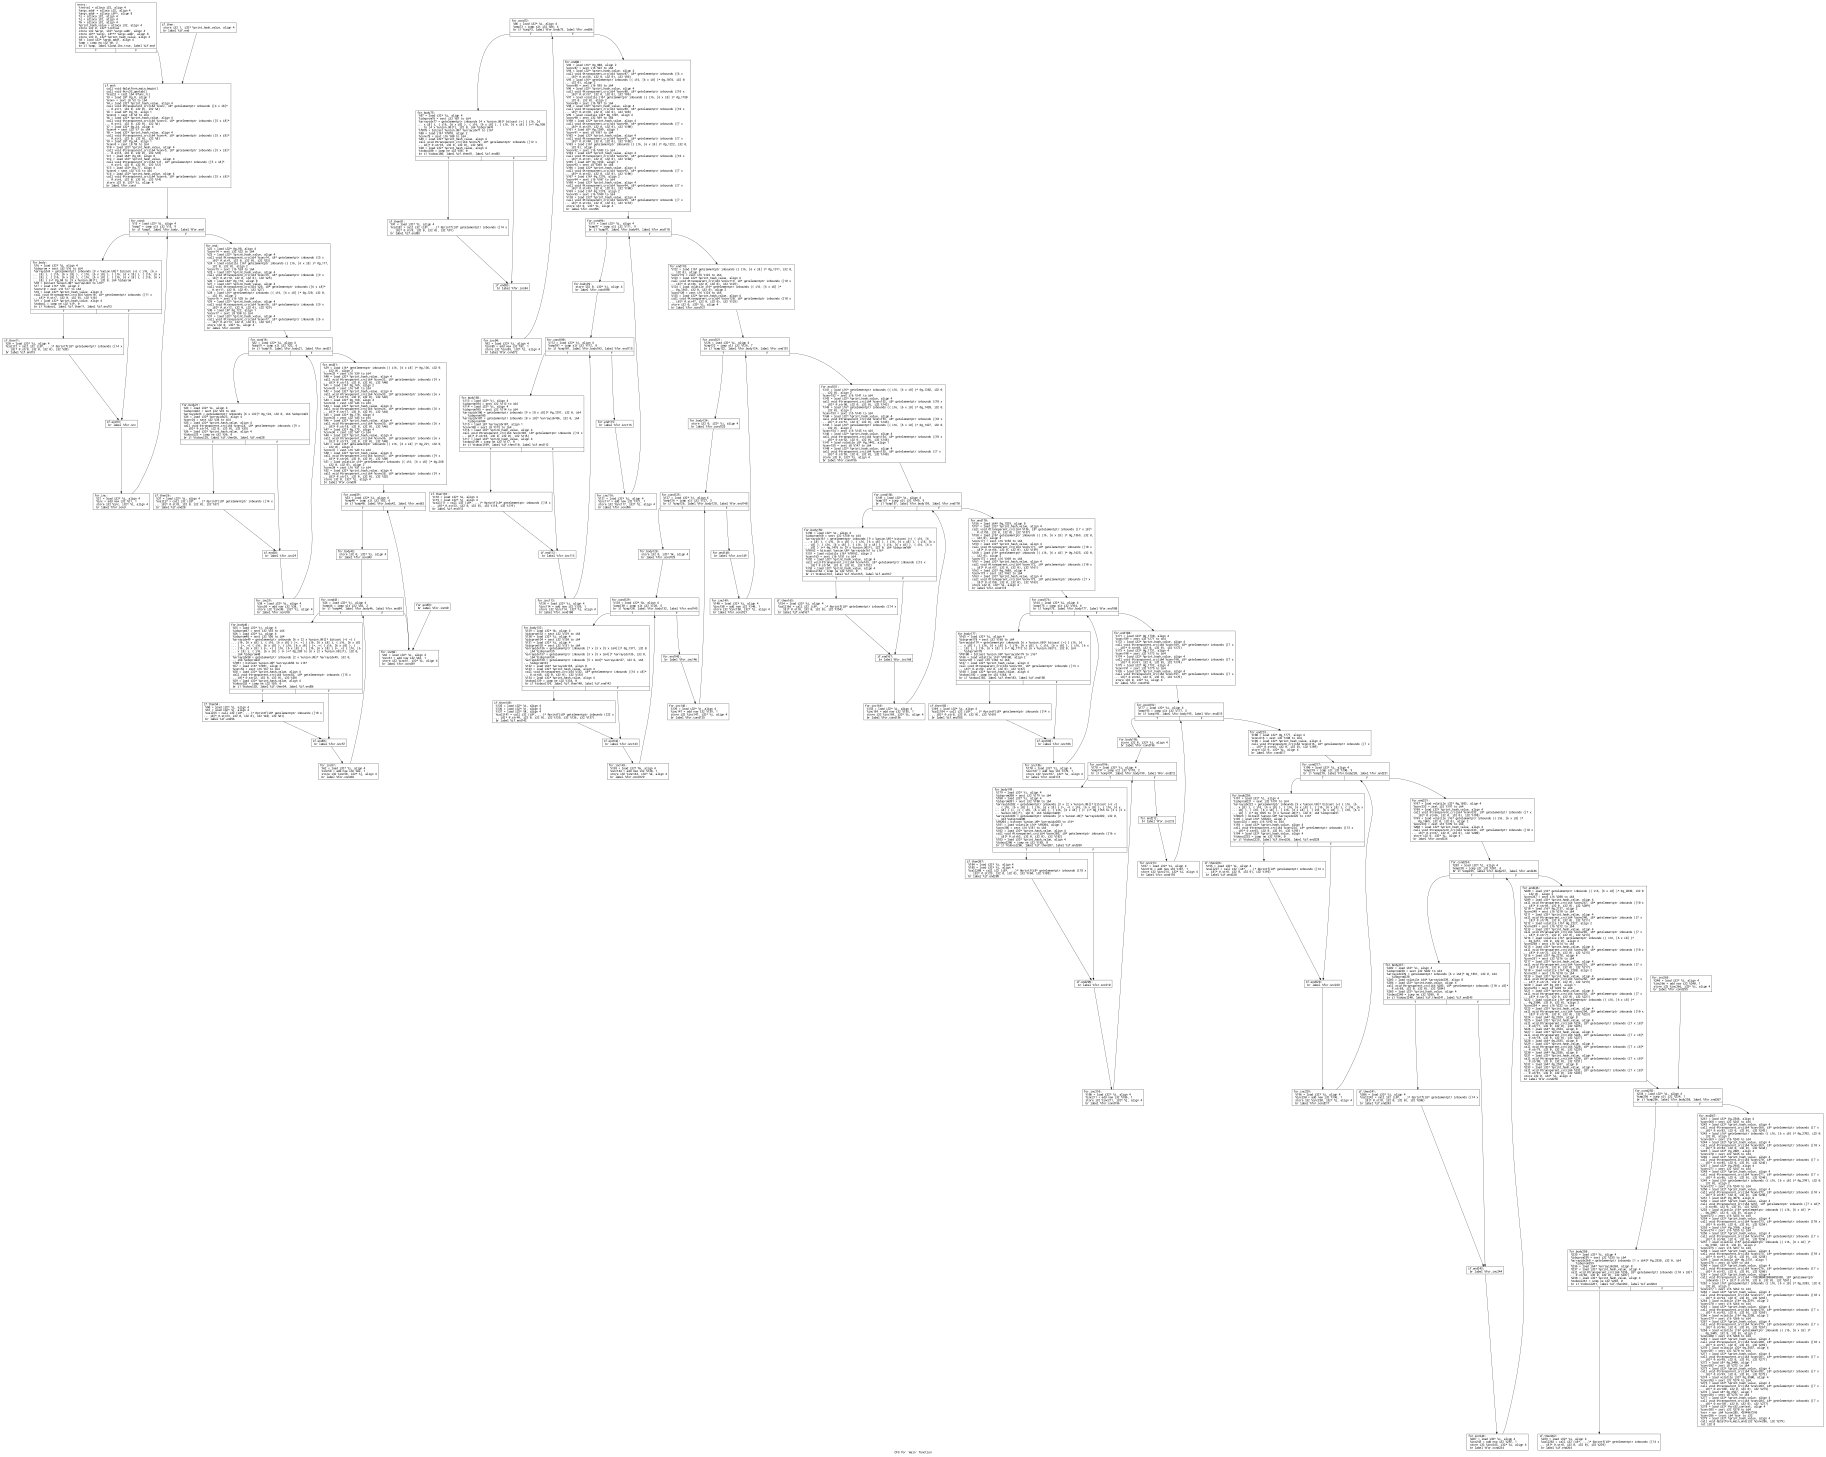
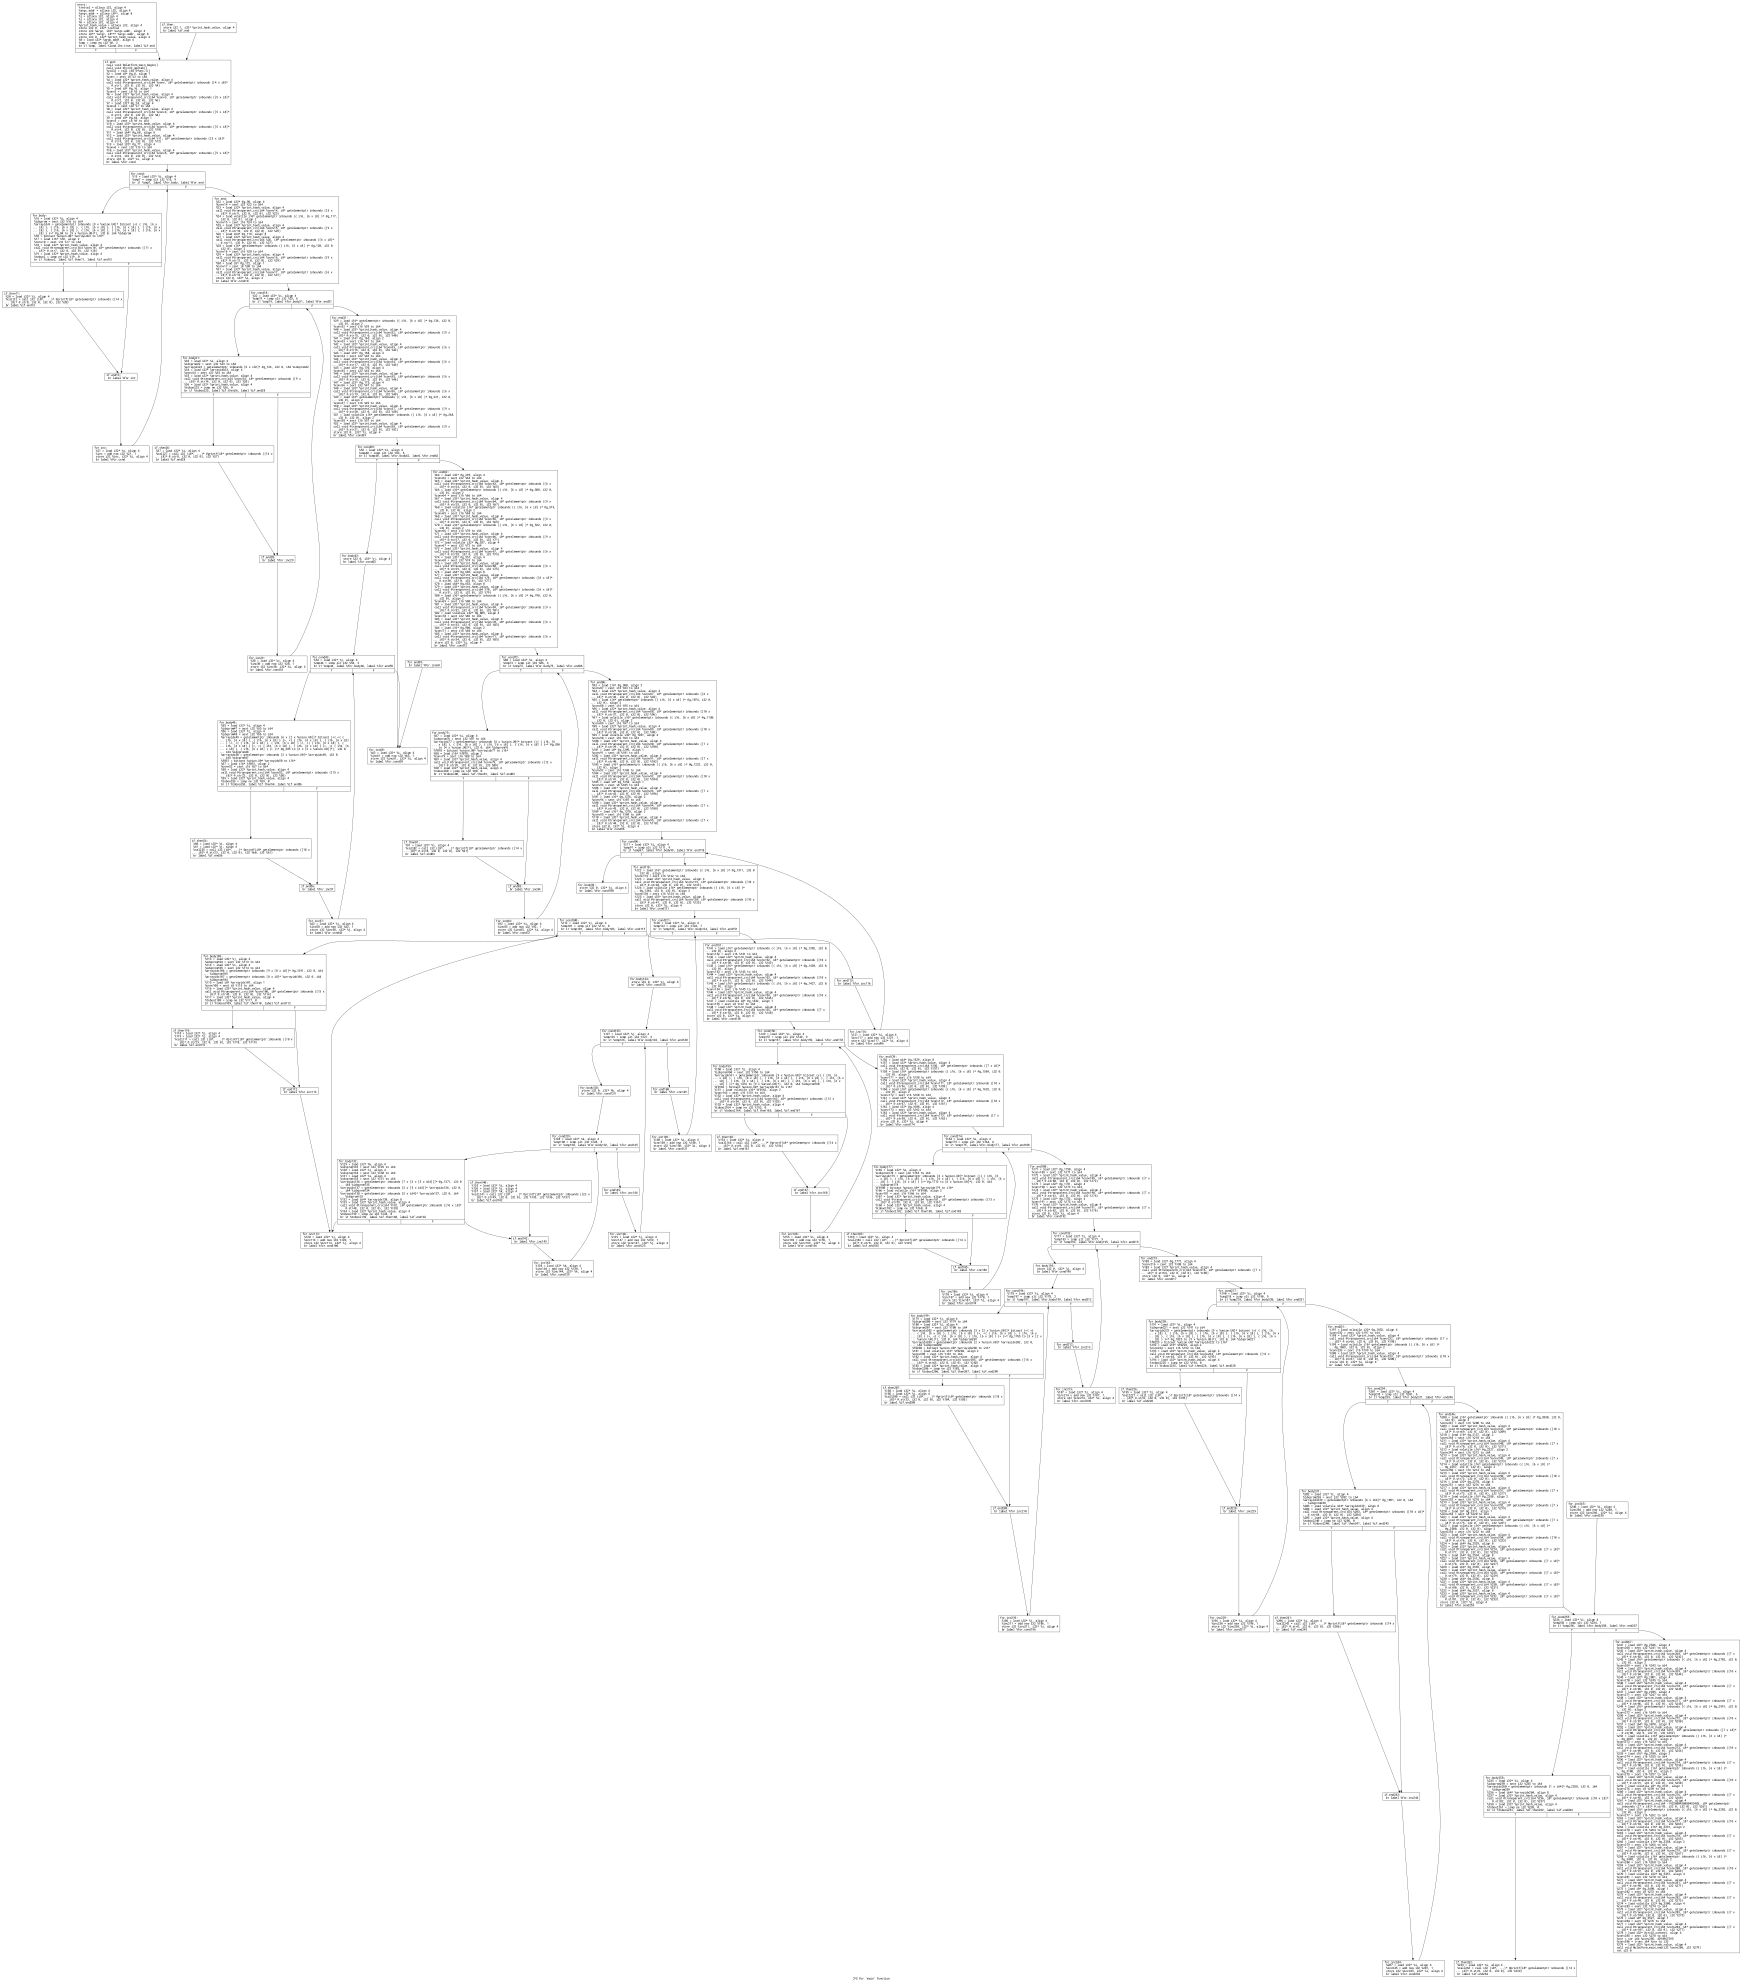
none -> (494, 559)
(554, 695) -> (334, 1225)
